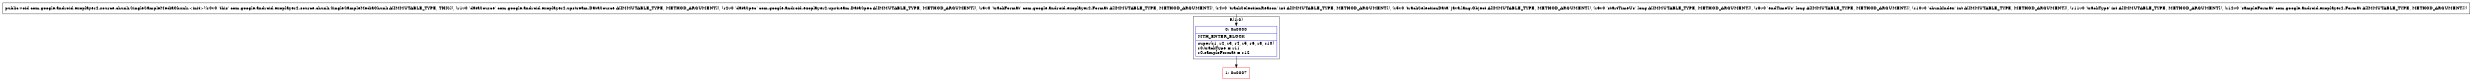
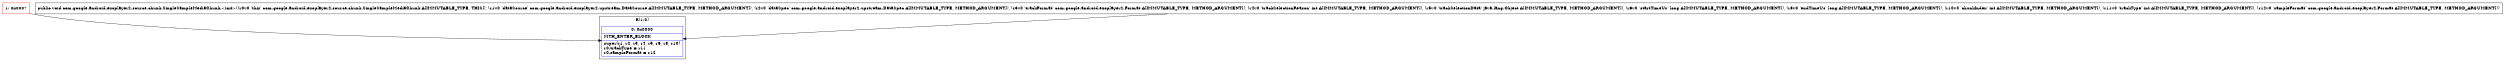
(1236, 61) -> (314, 34)
